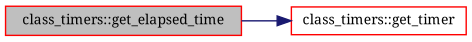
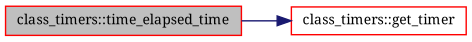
(123, 21) -> (123, 21)
